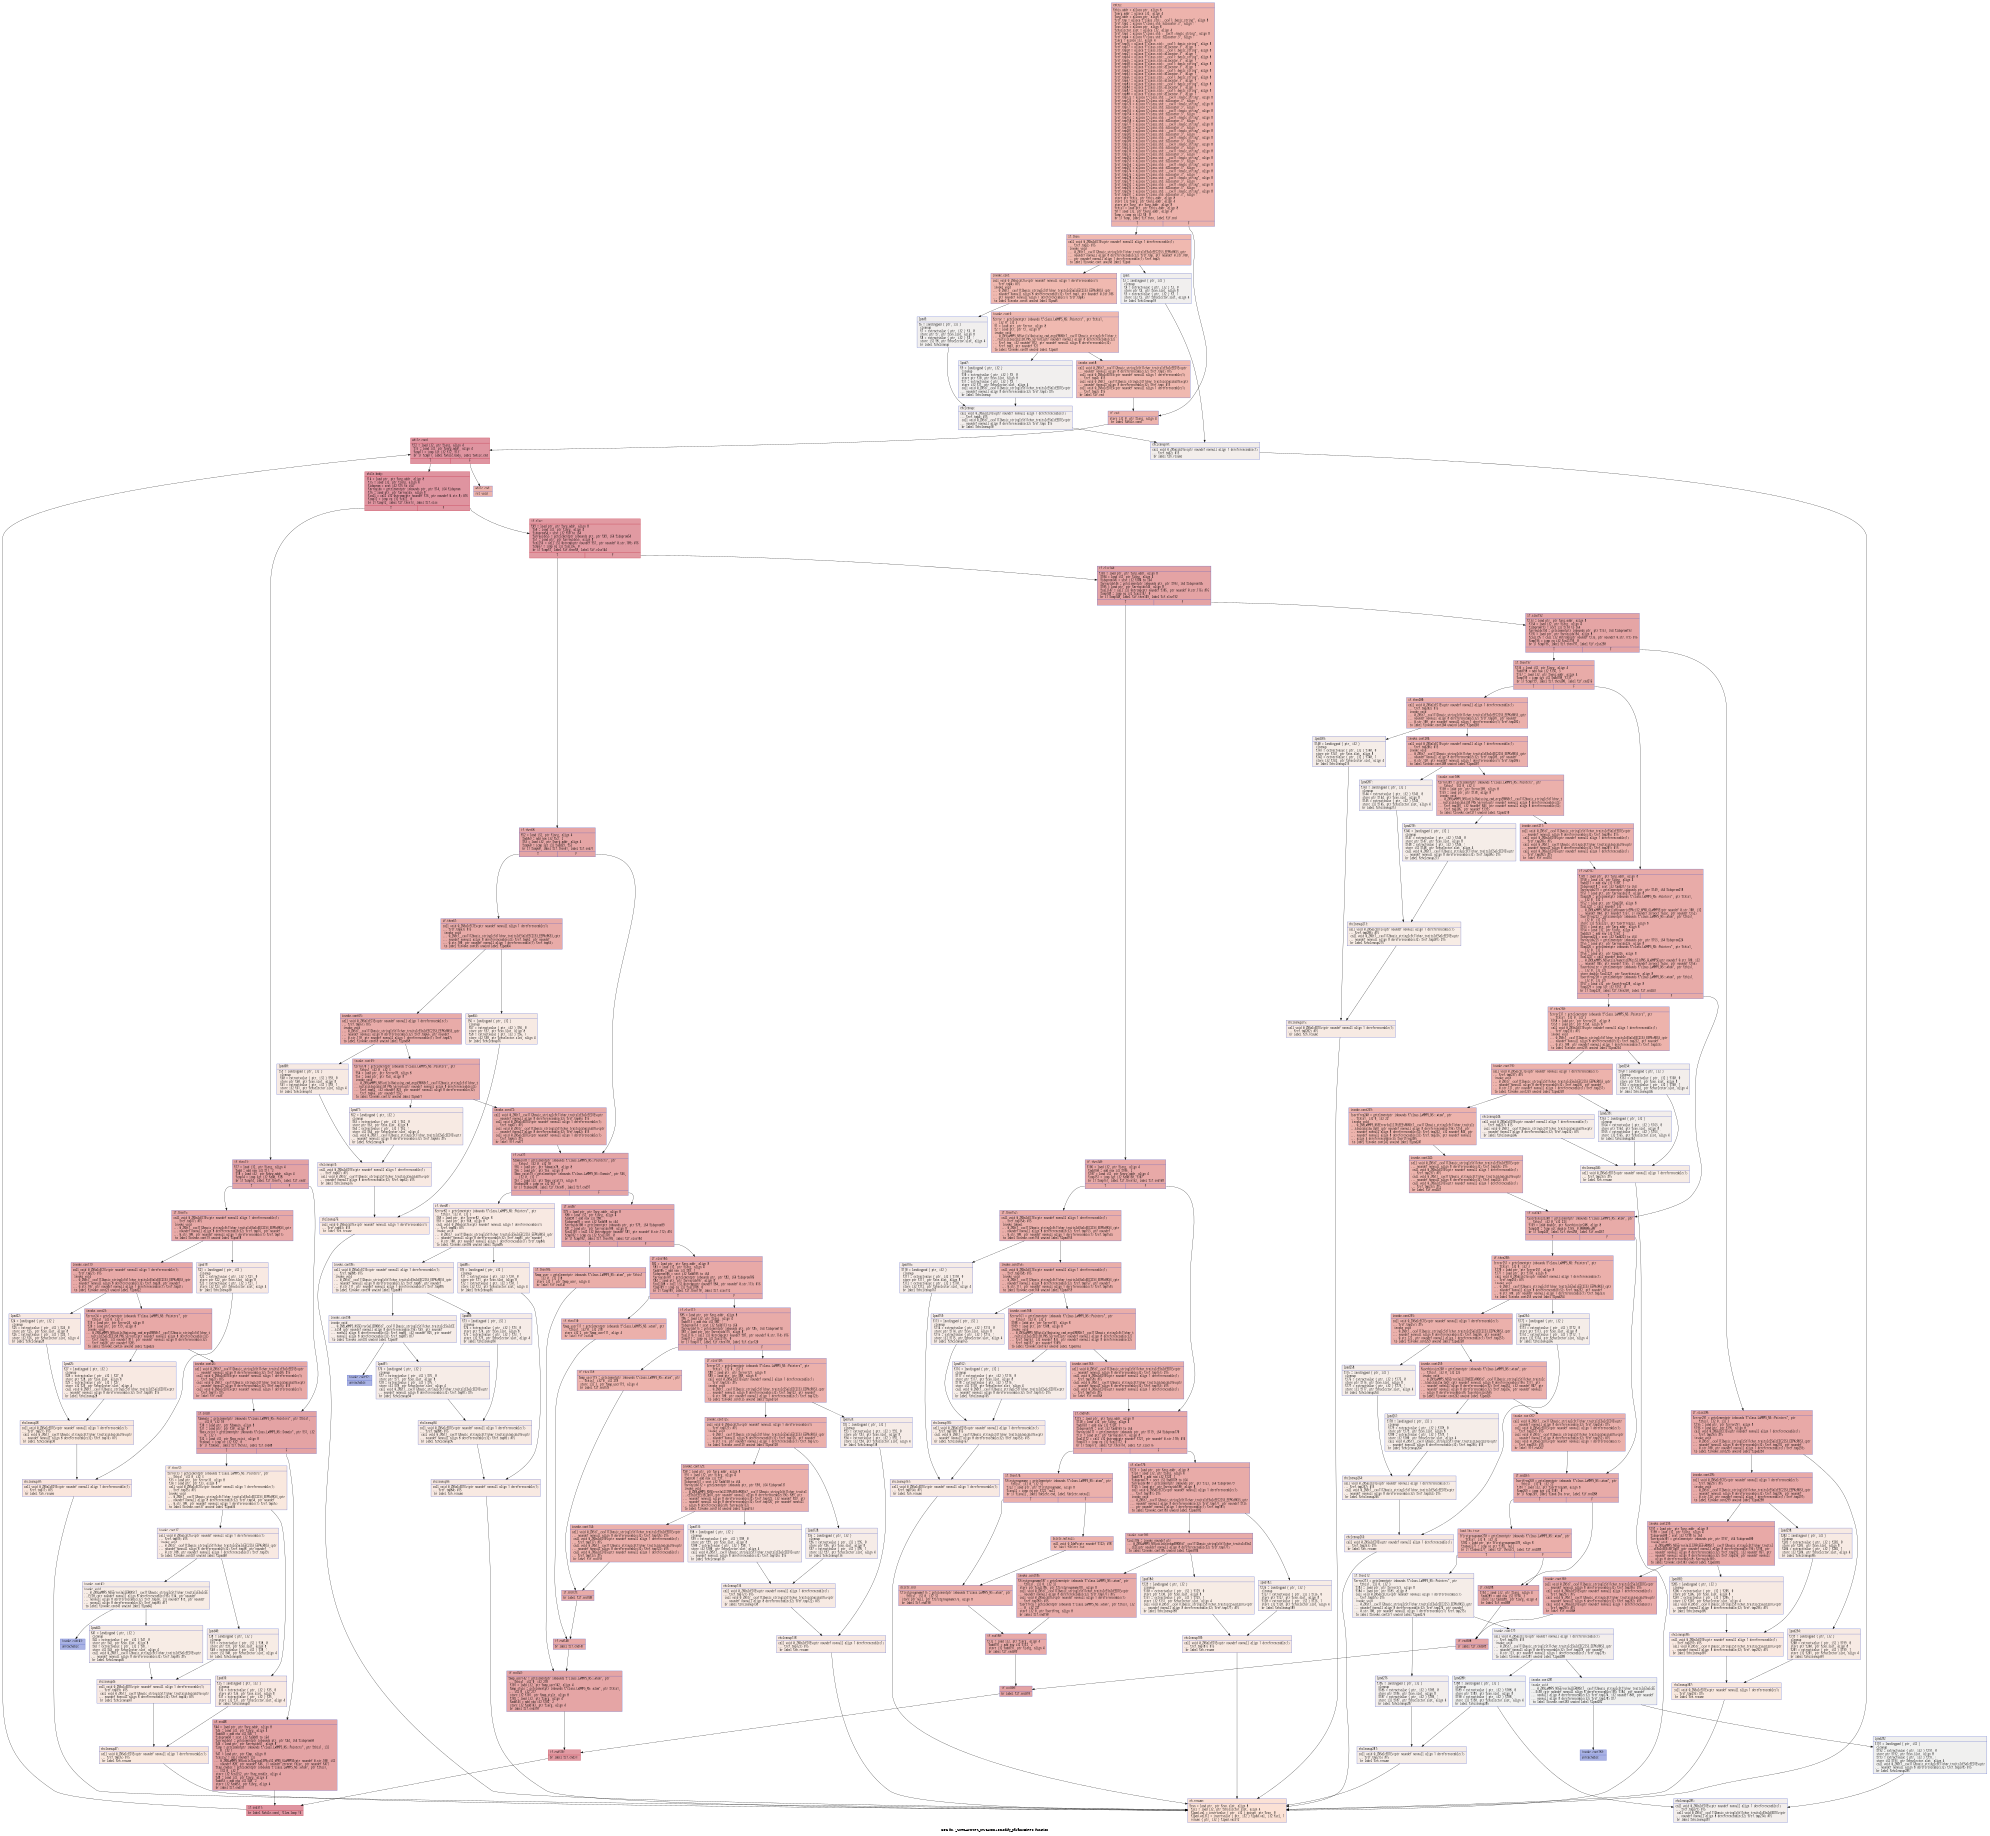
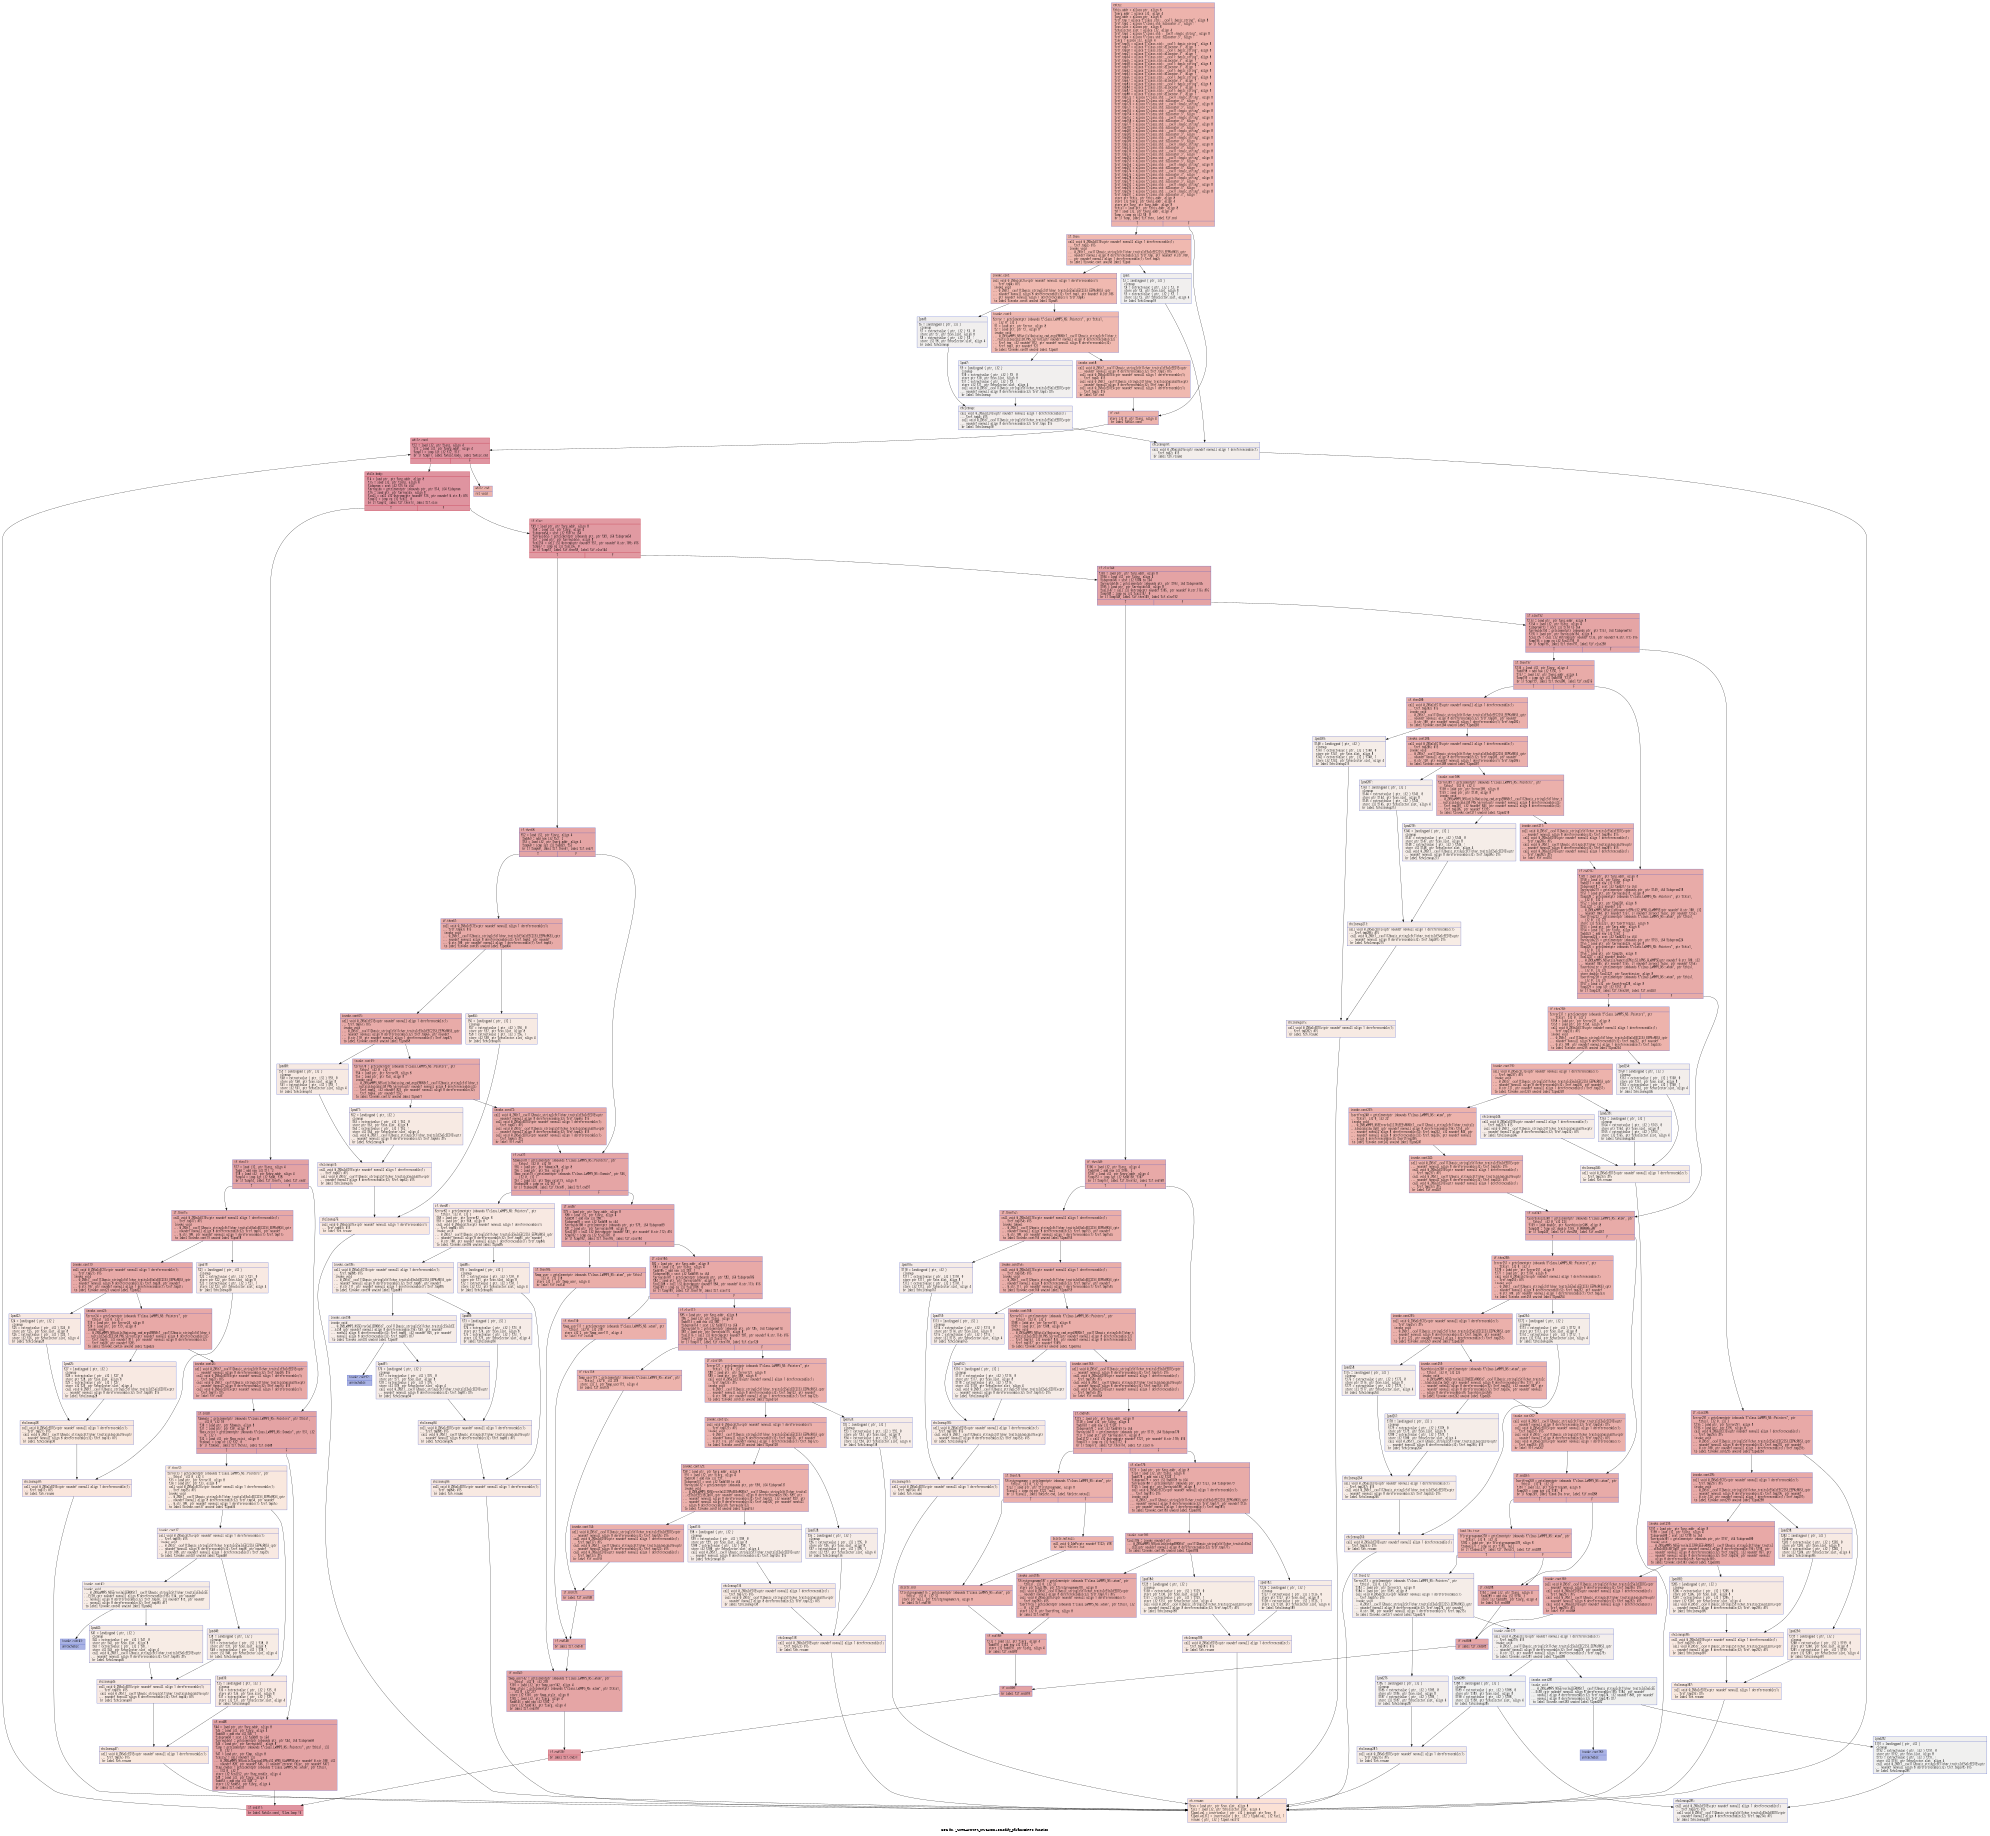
none -> (1054, 307)
(809, 1570) -> (840, 1596)
